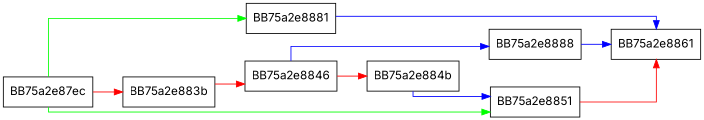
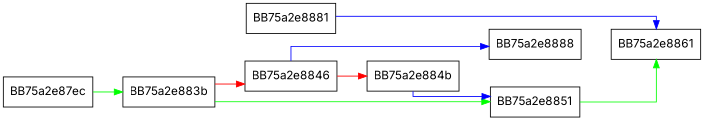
(114, 18) -> none
(592, 44) -> none
(104, 92) -> (104, 92)
(635, 102) -> (635, 102)
(263, 112) -> (348, 102)
